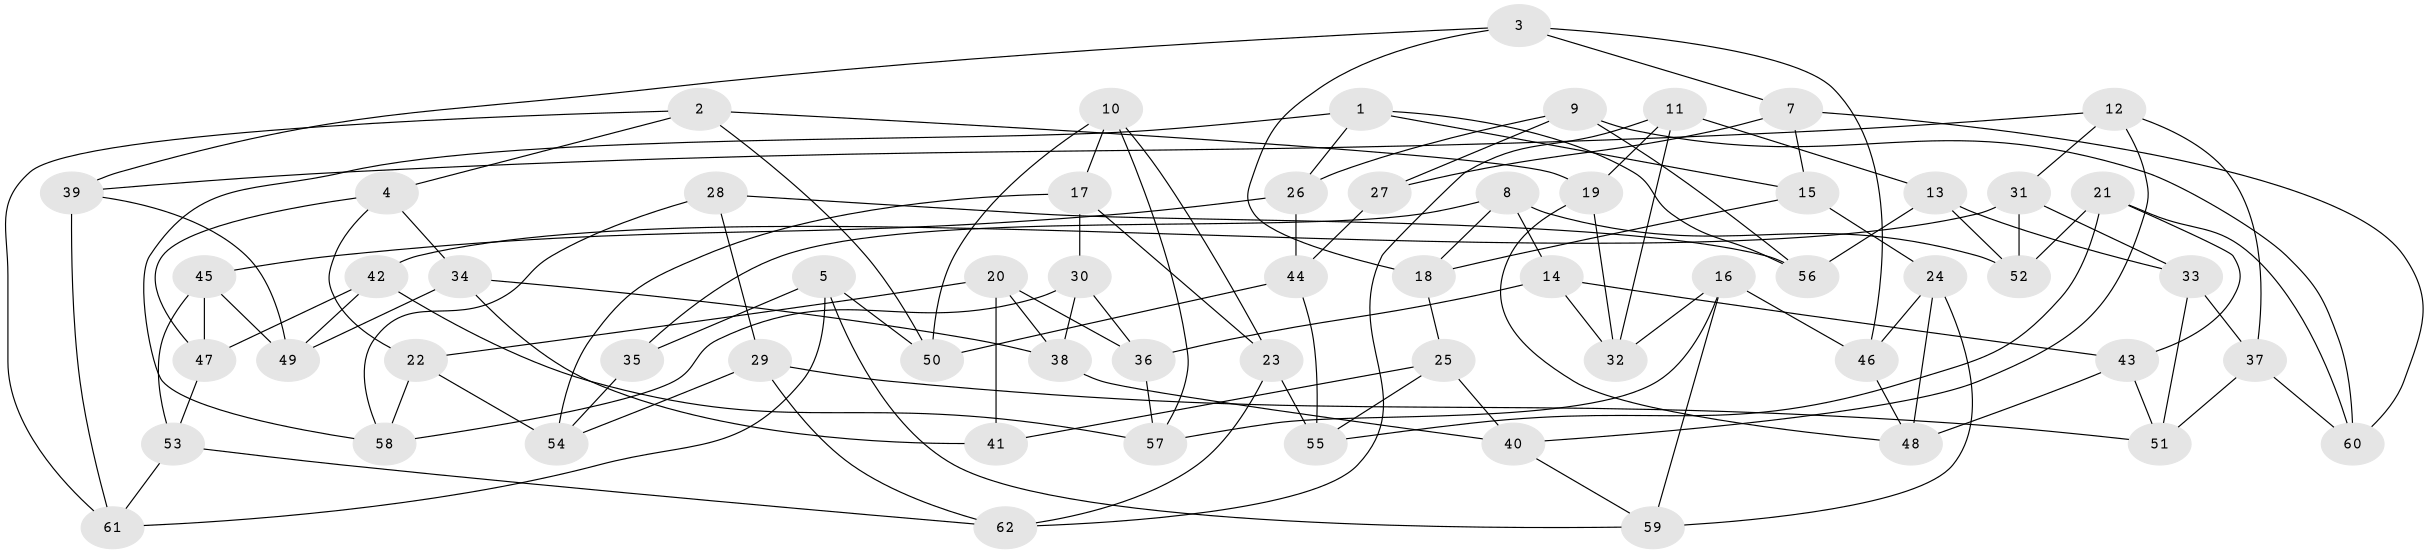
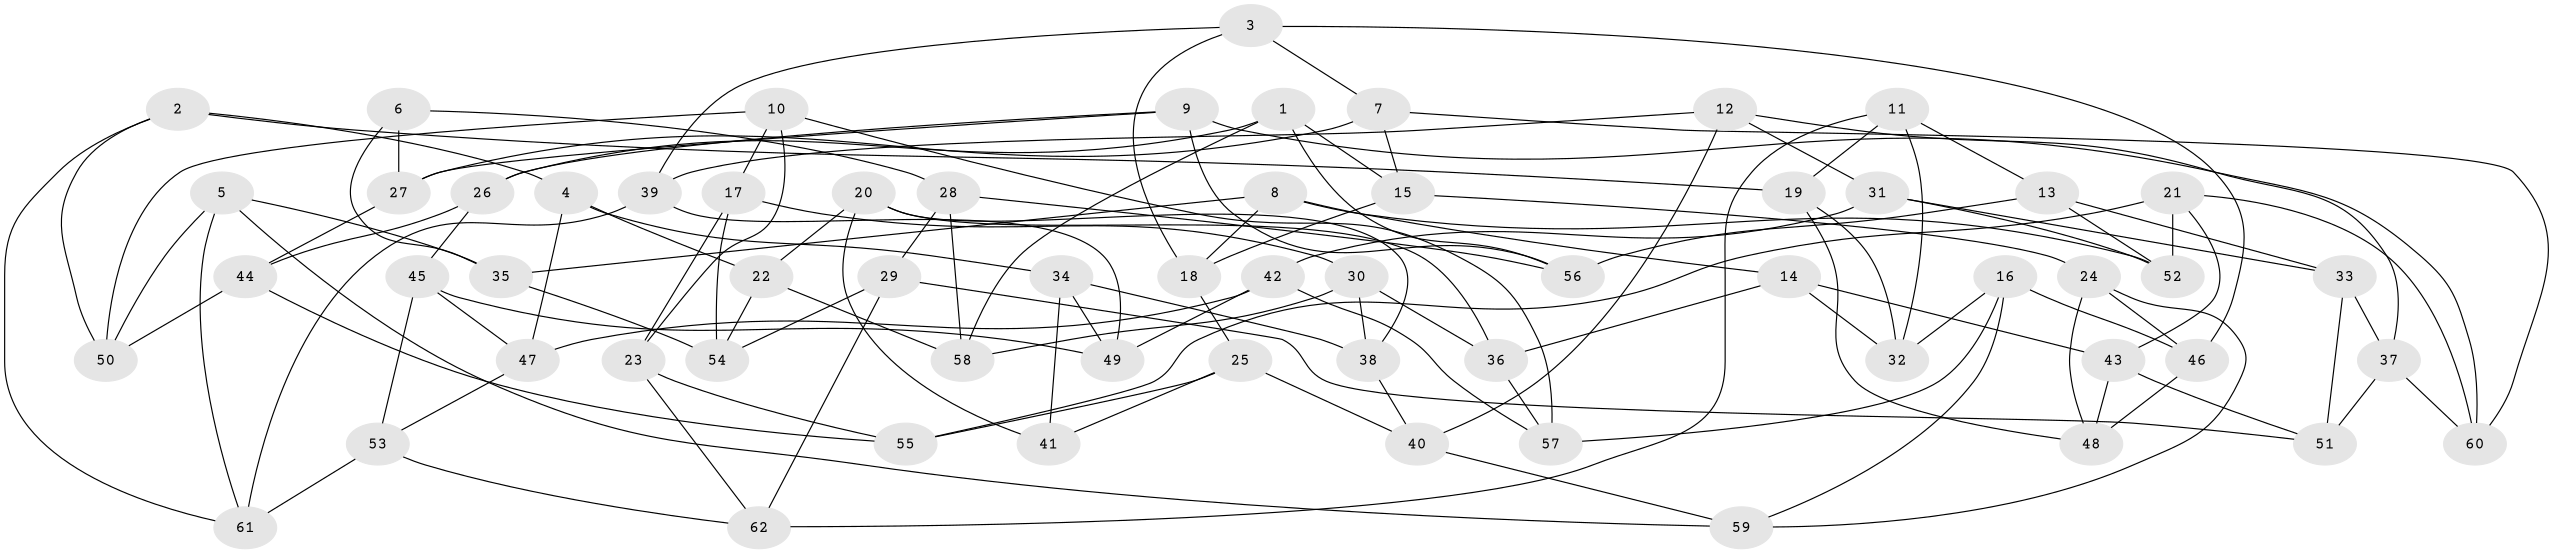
none -> (399, 109)
